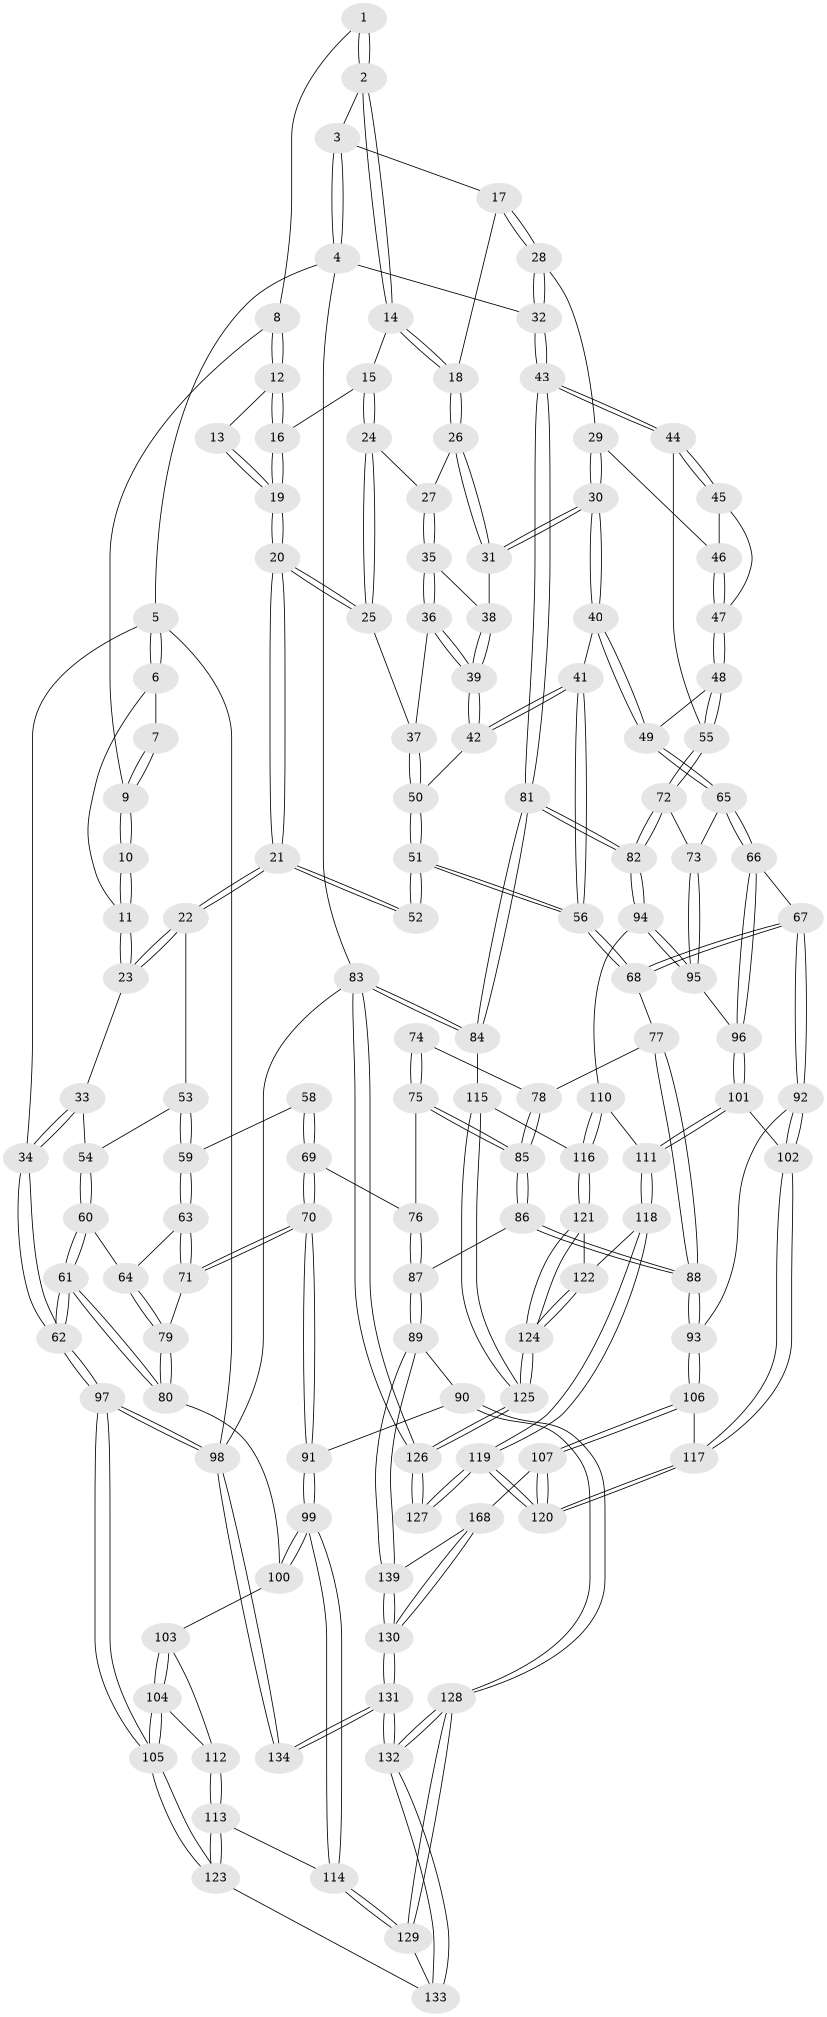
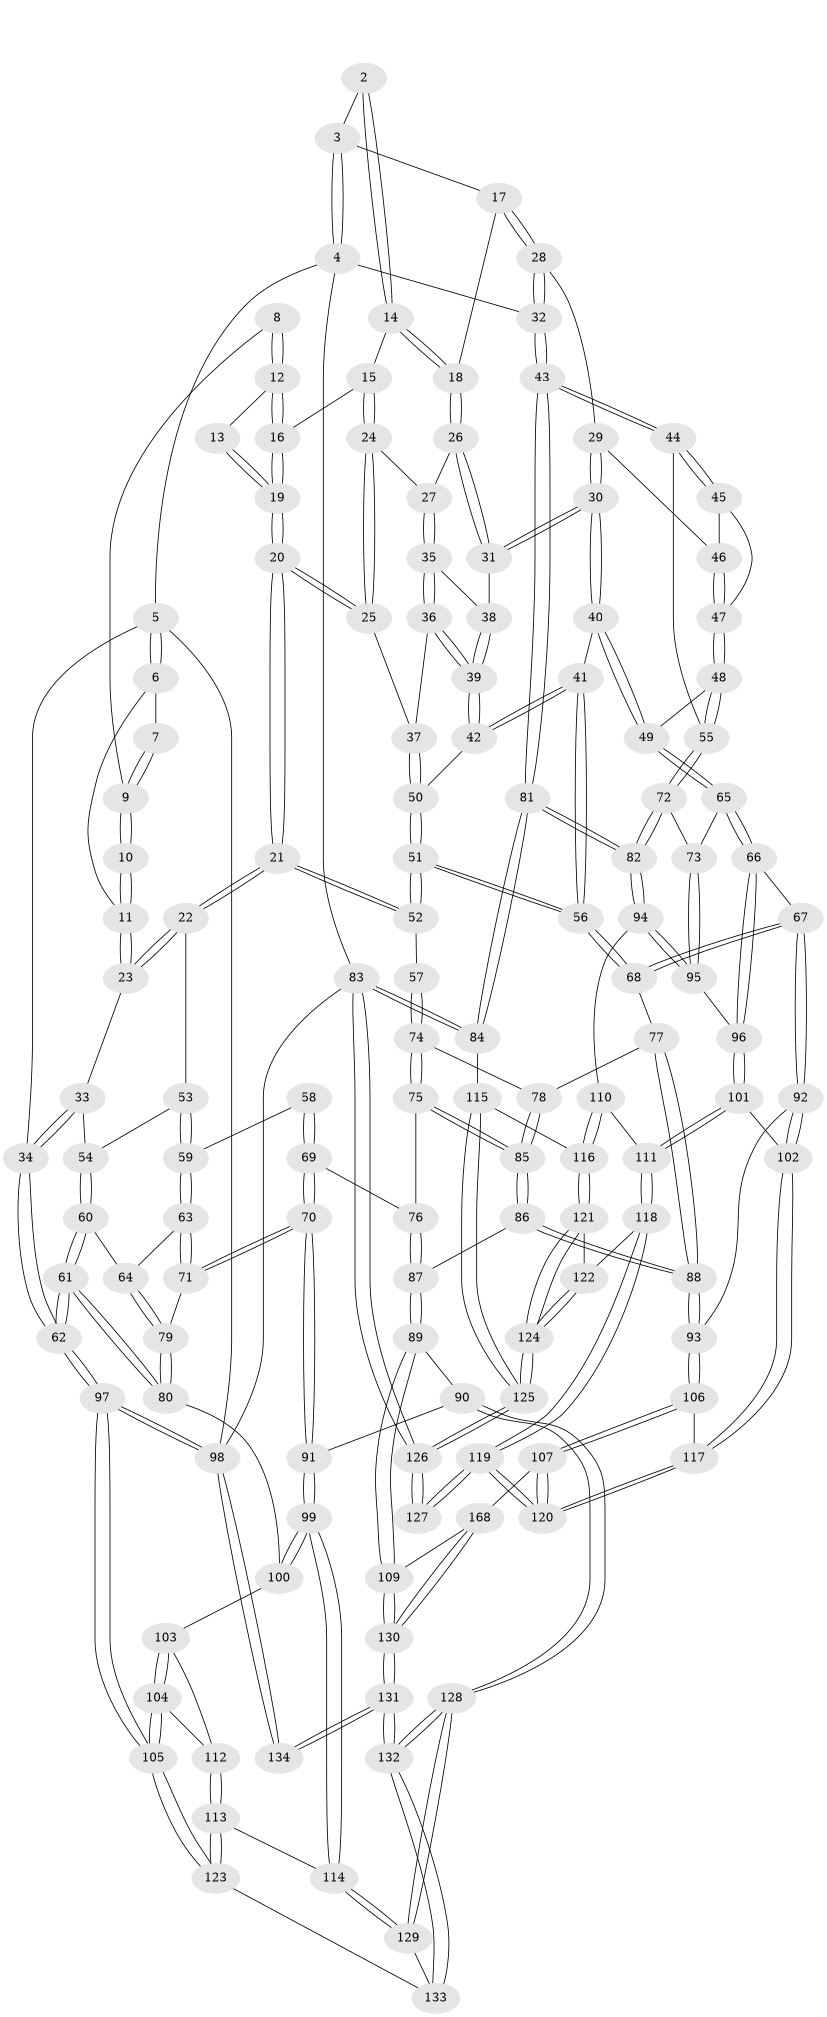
(364, 18) -> none
none -> (417, 978)
(389, 1578) -> (389, 1578)
